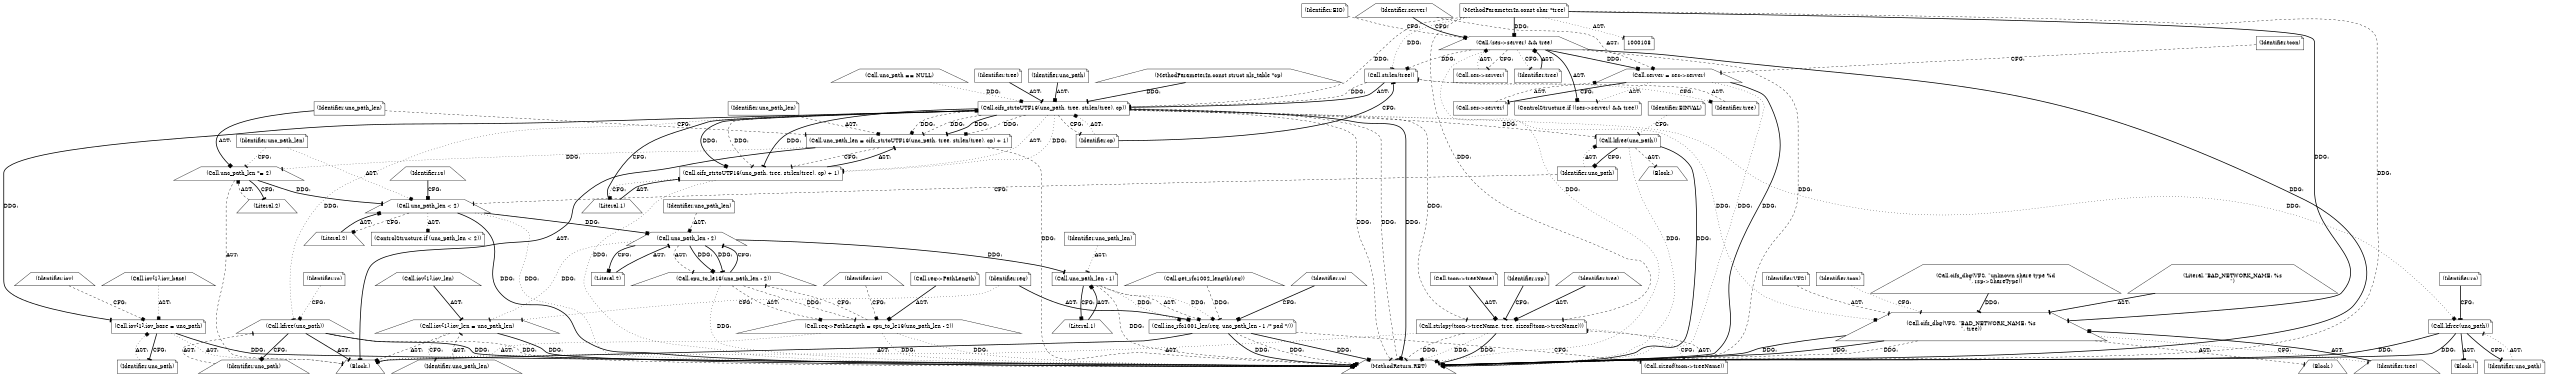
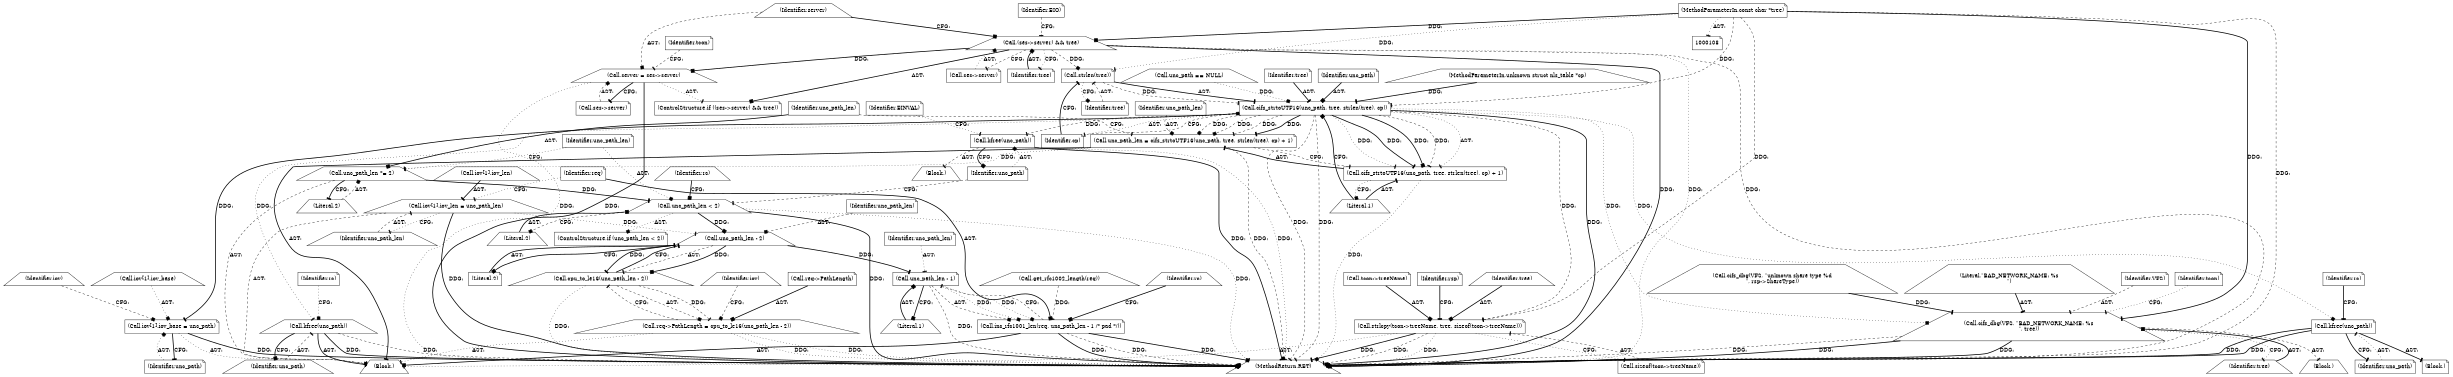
(1219, 76) -> (1517, 76)
(558, 271) -> (605, 223)
(1468, 345) -> (996, 295)
